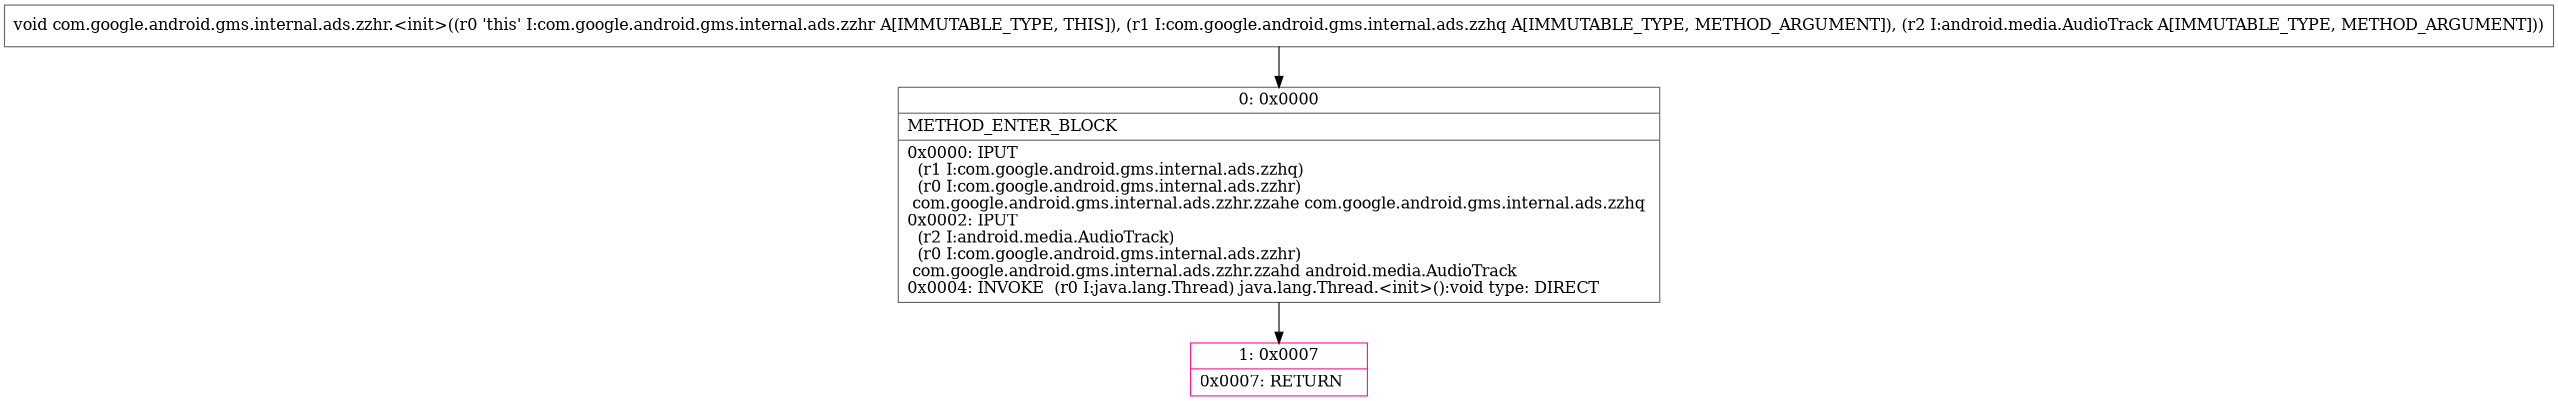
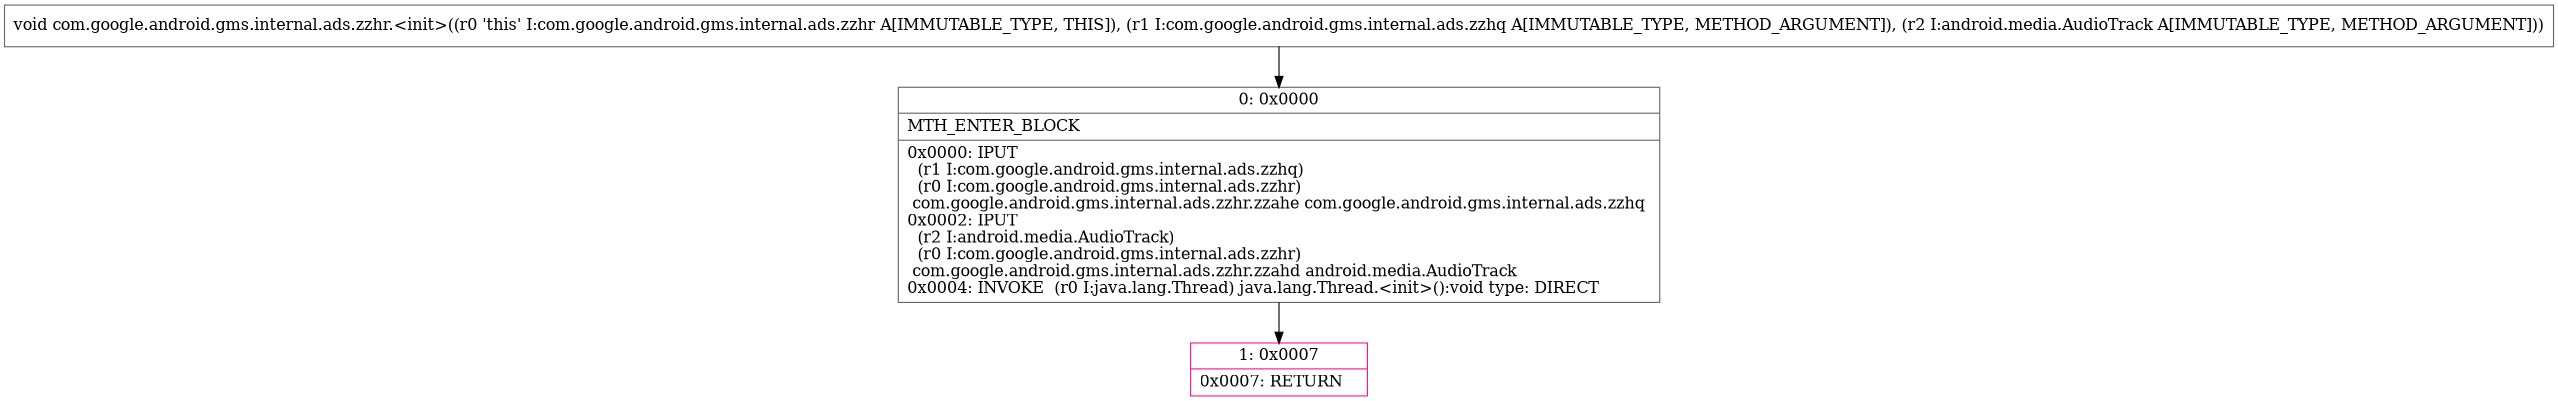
(1013, 126) -> (994, 126)
